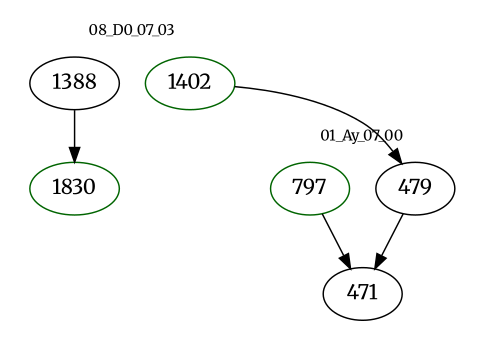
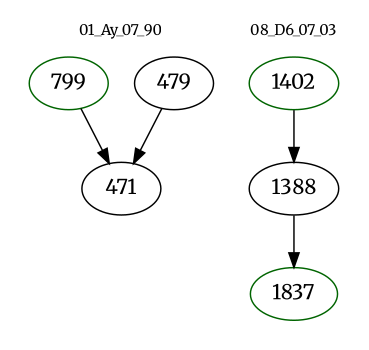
(132, 31) -> (294, 31)
(321, 104) -> (294, 129)
(363, 137) -> (121, 31)
(75, 189) -> (294, 294)
(310, 189) -> (69, 83)
